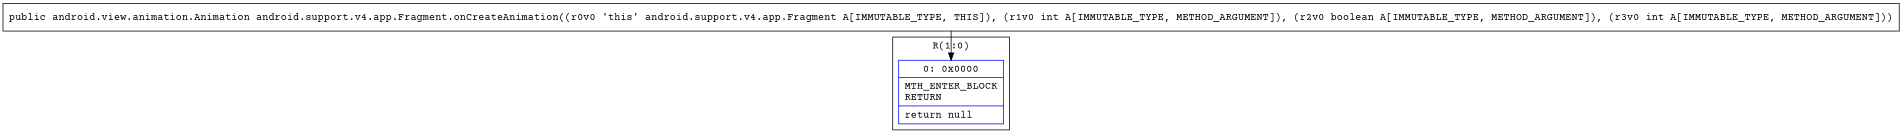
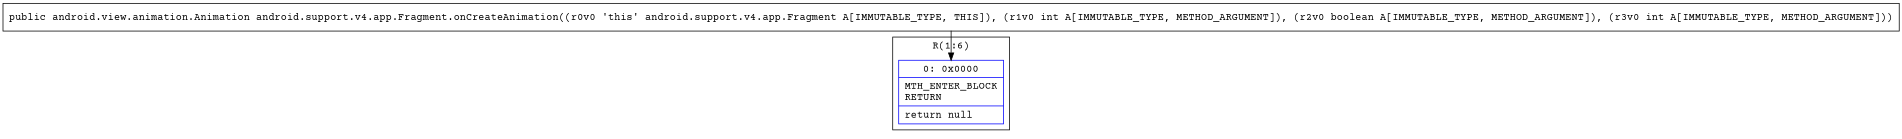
(951, 46) -> (951, 46)
